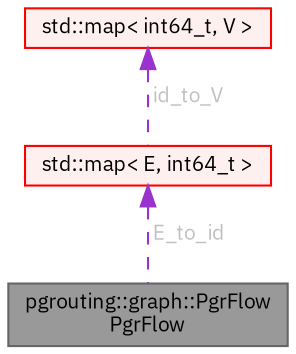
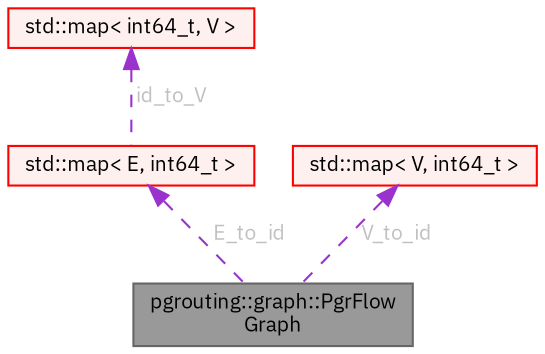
none -> (415, 166)
(148, 315) -> (273, 315)
